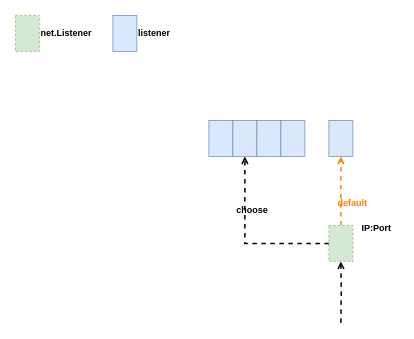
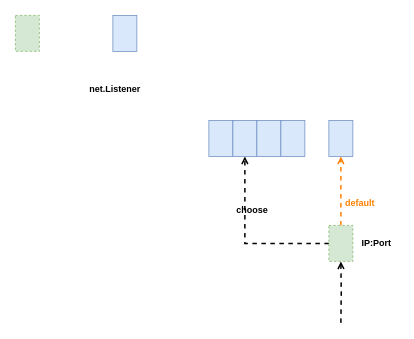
(69, 33) -> (118, 90)
(159, 33) -> none
(355, 203) -> (363, 203)
(379, 228) -> (379, 243)
